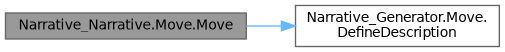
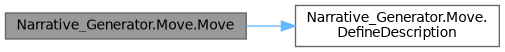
(126, 26) -> (126, 26)
